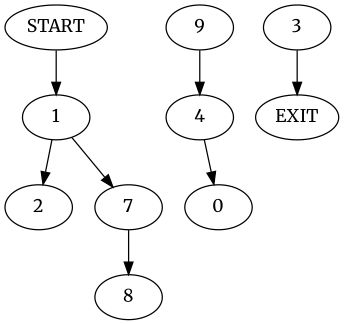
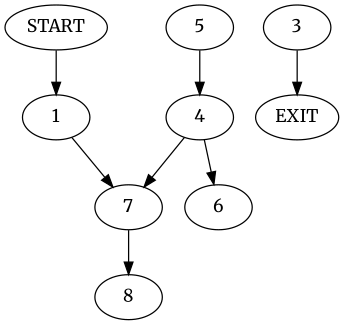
(200, 27) -> (200, 27)
none -> (168, 157)
(39, 207) -> none
(219, 207) -> (219, 207)
